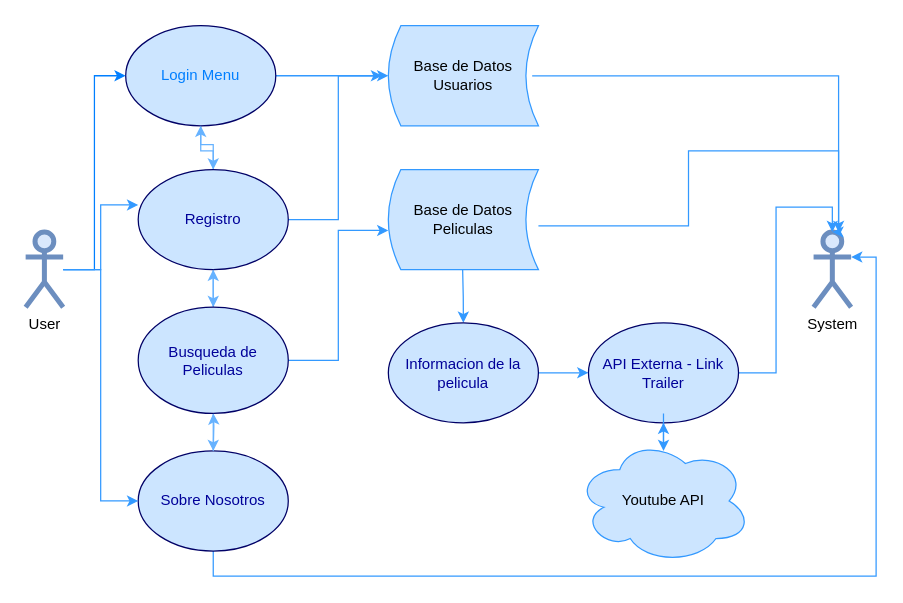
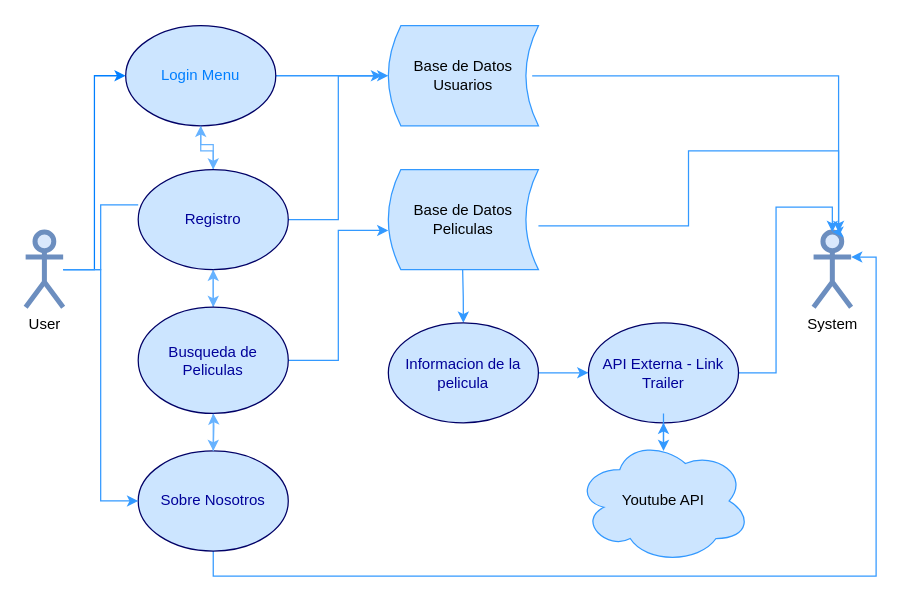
(128, 205) -> (131, 205)
